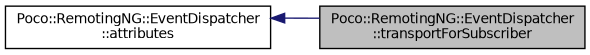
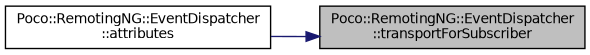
(302, 18) -> (289, 37)
